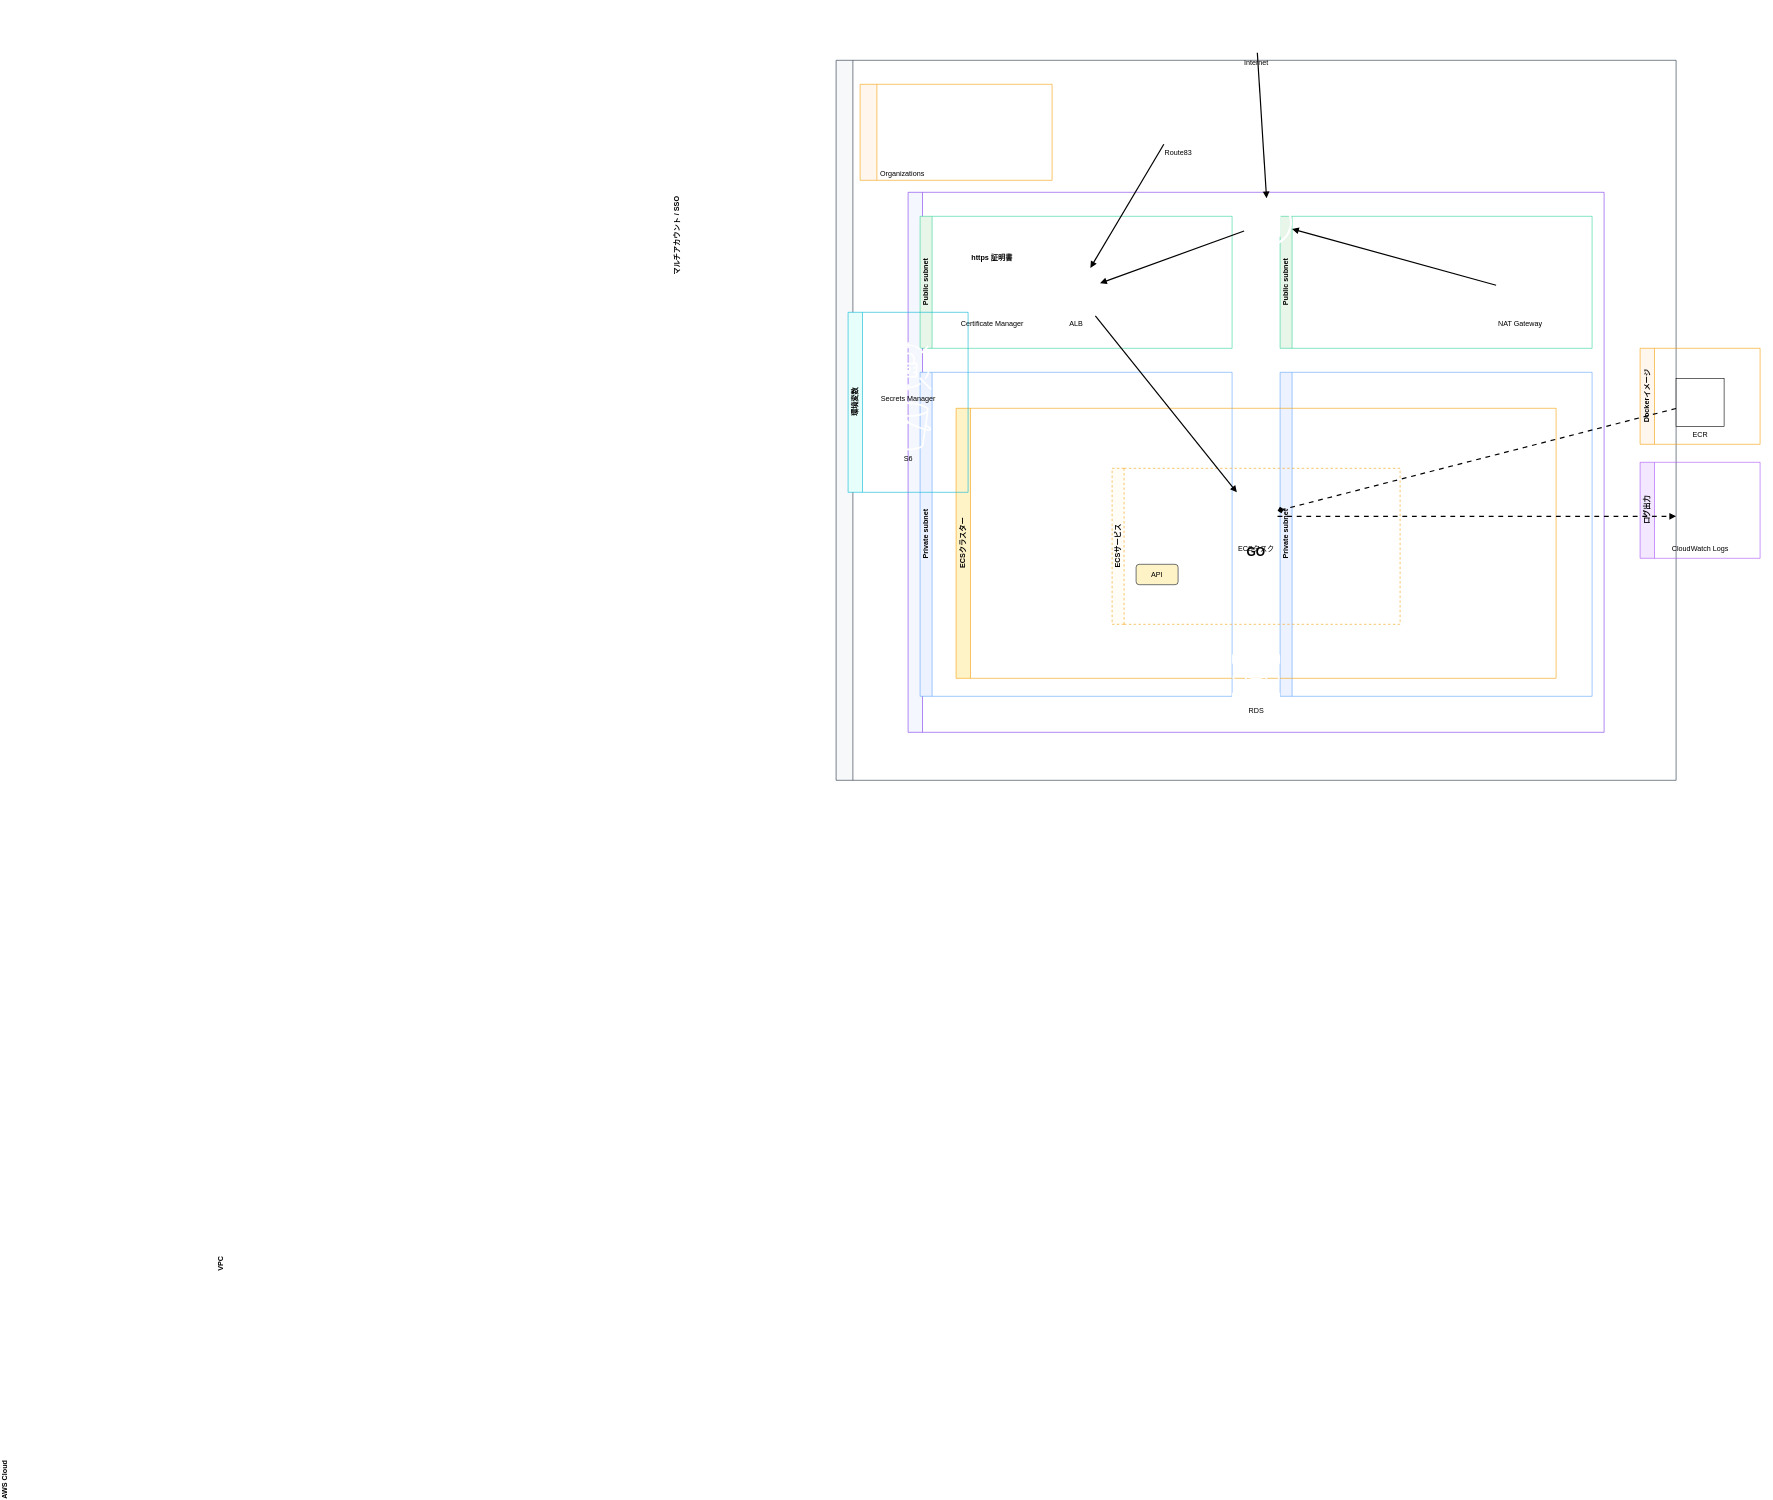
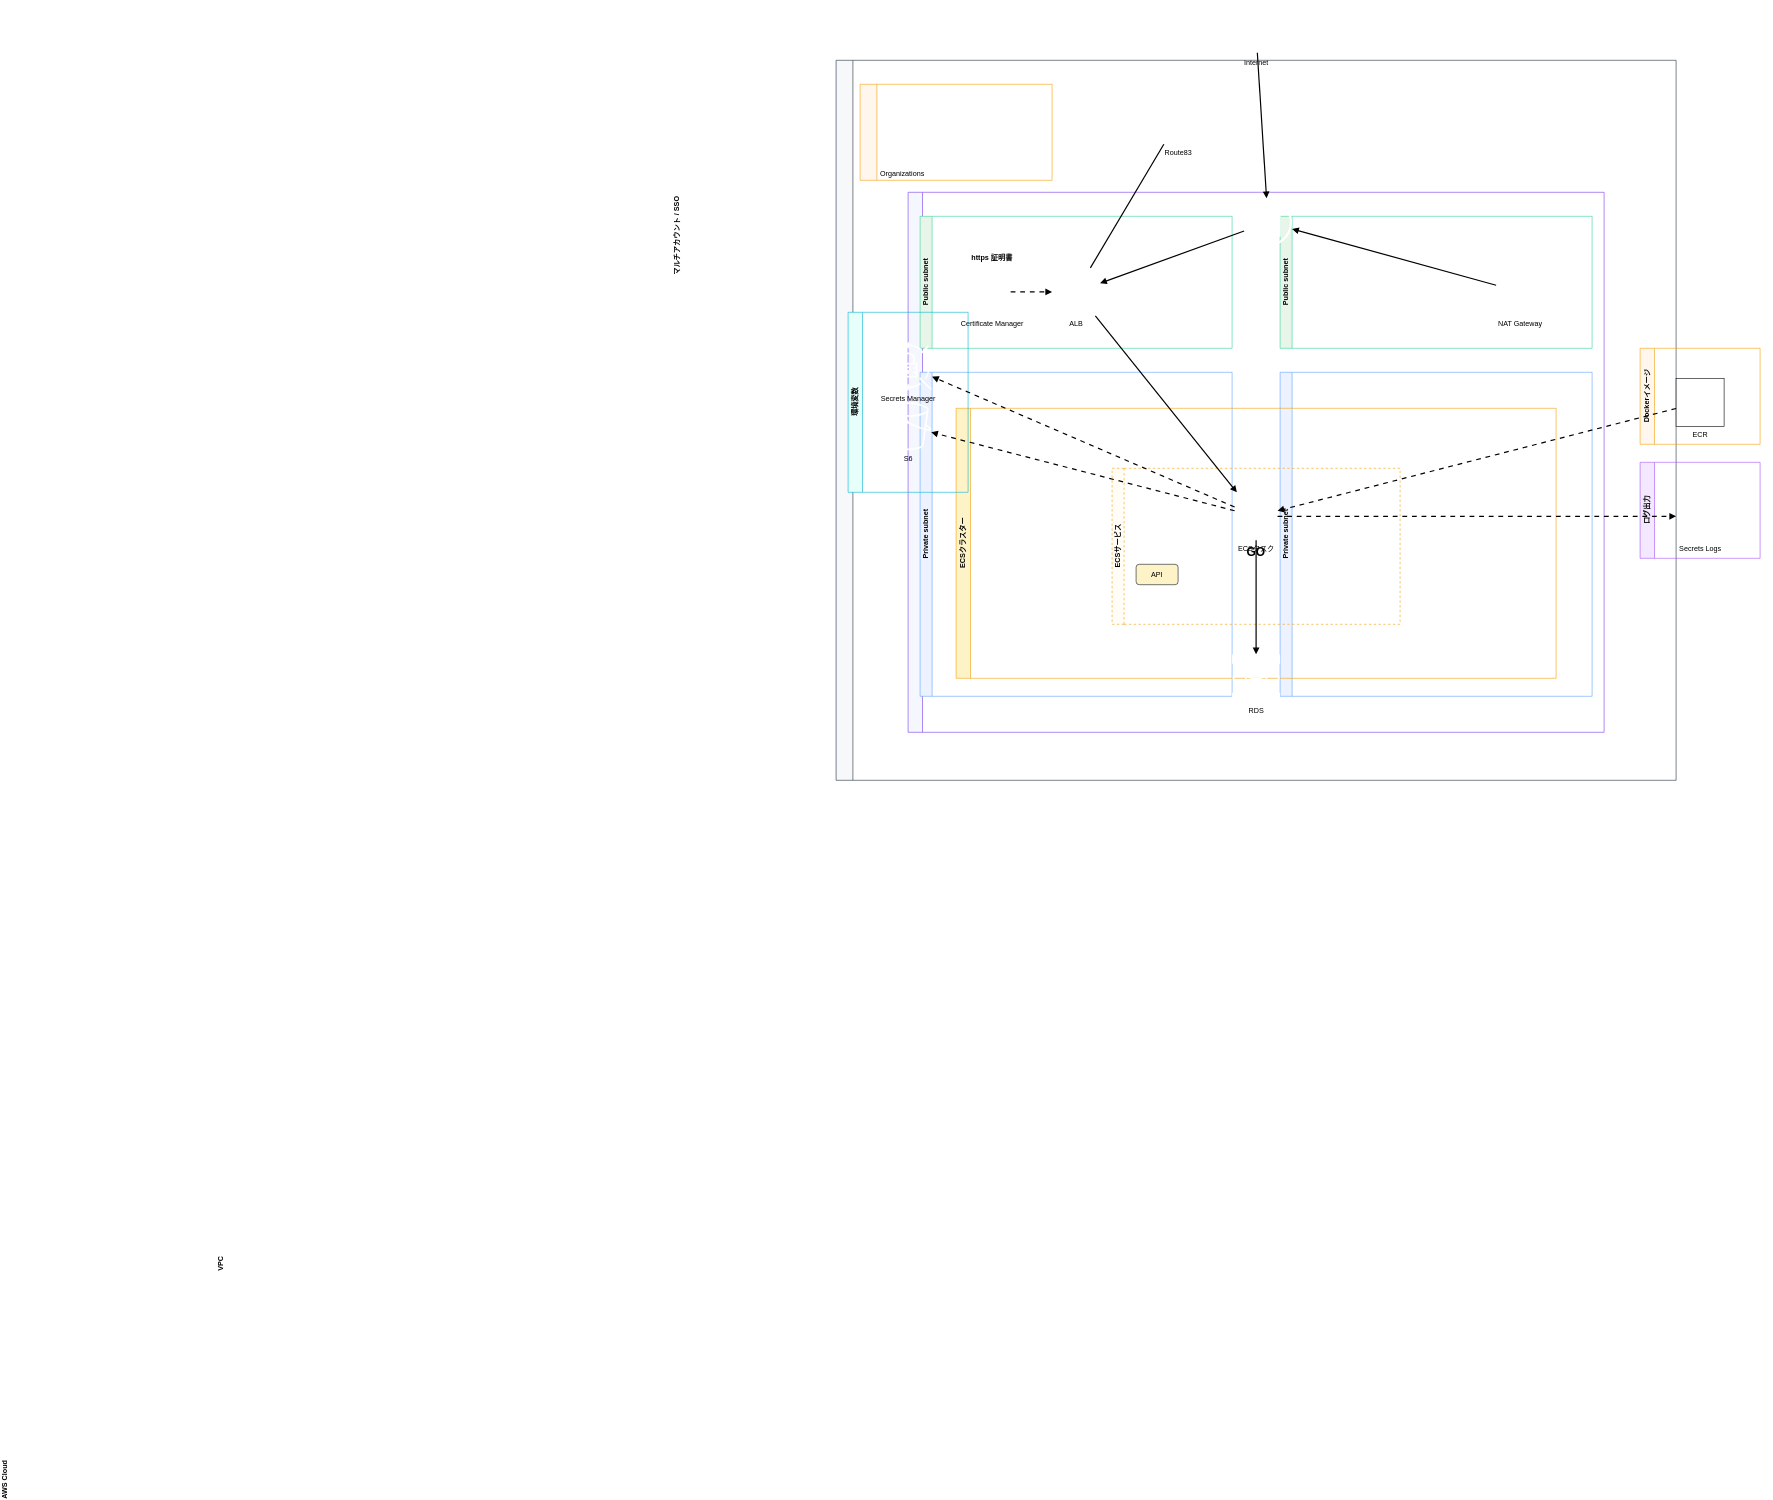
(1094, 262) -> (1092, 264)
none -> (1028, 292)
none -> (1075, 438)
none -> (1086, 472)
(1285, 509) -> (1285, 509)
(1700, 549) -> (1700, 549)
none -> (1256, 594)
